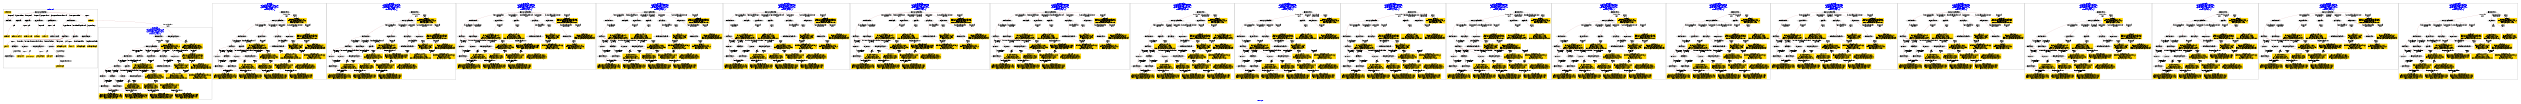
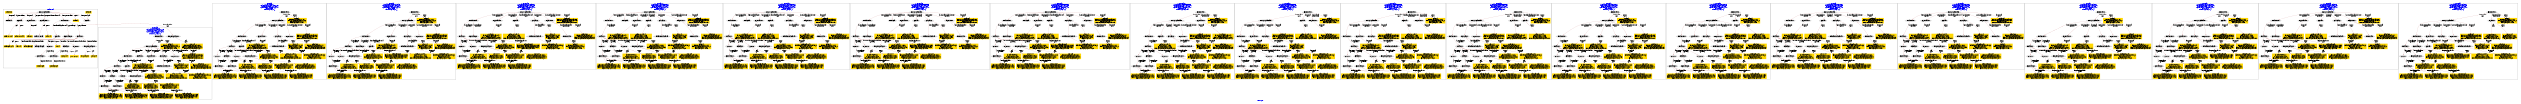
(11, 27) -> (88, 16)
(92, 46) -> (39, 46)
(40, 56) -> (85, 56)
none -> (54, 66)
